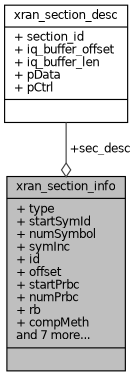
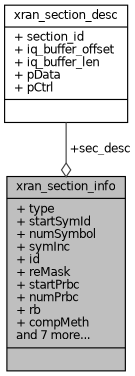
(39, 273) -> (44, 273)
